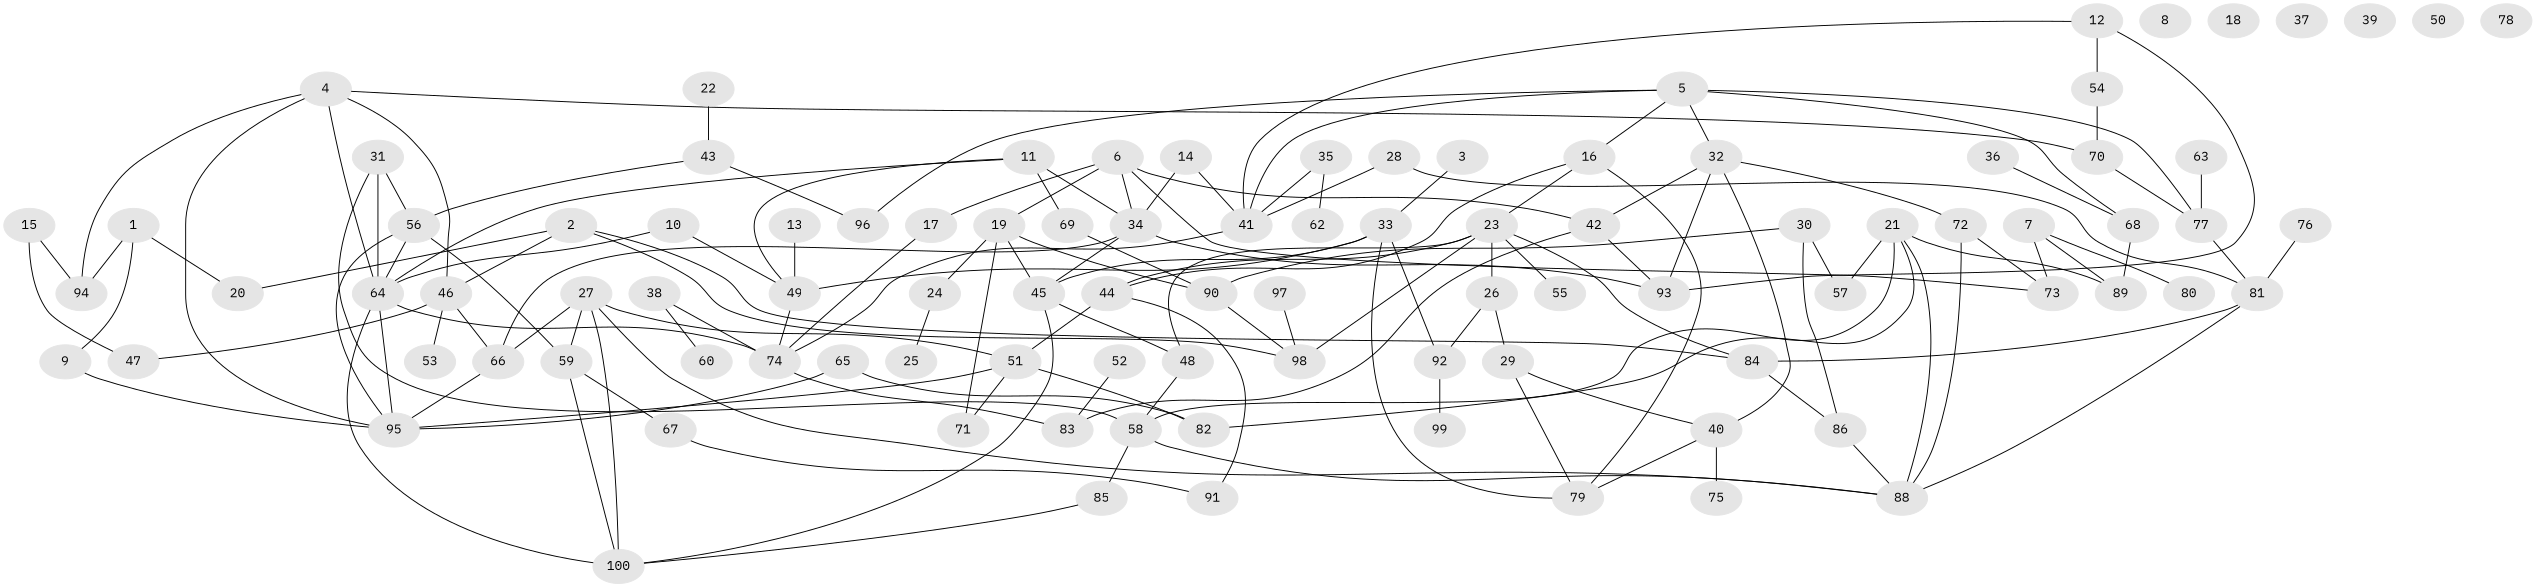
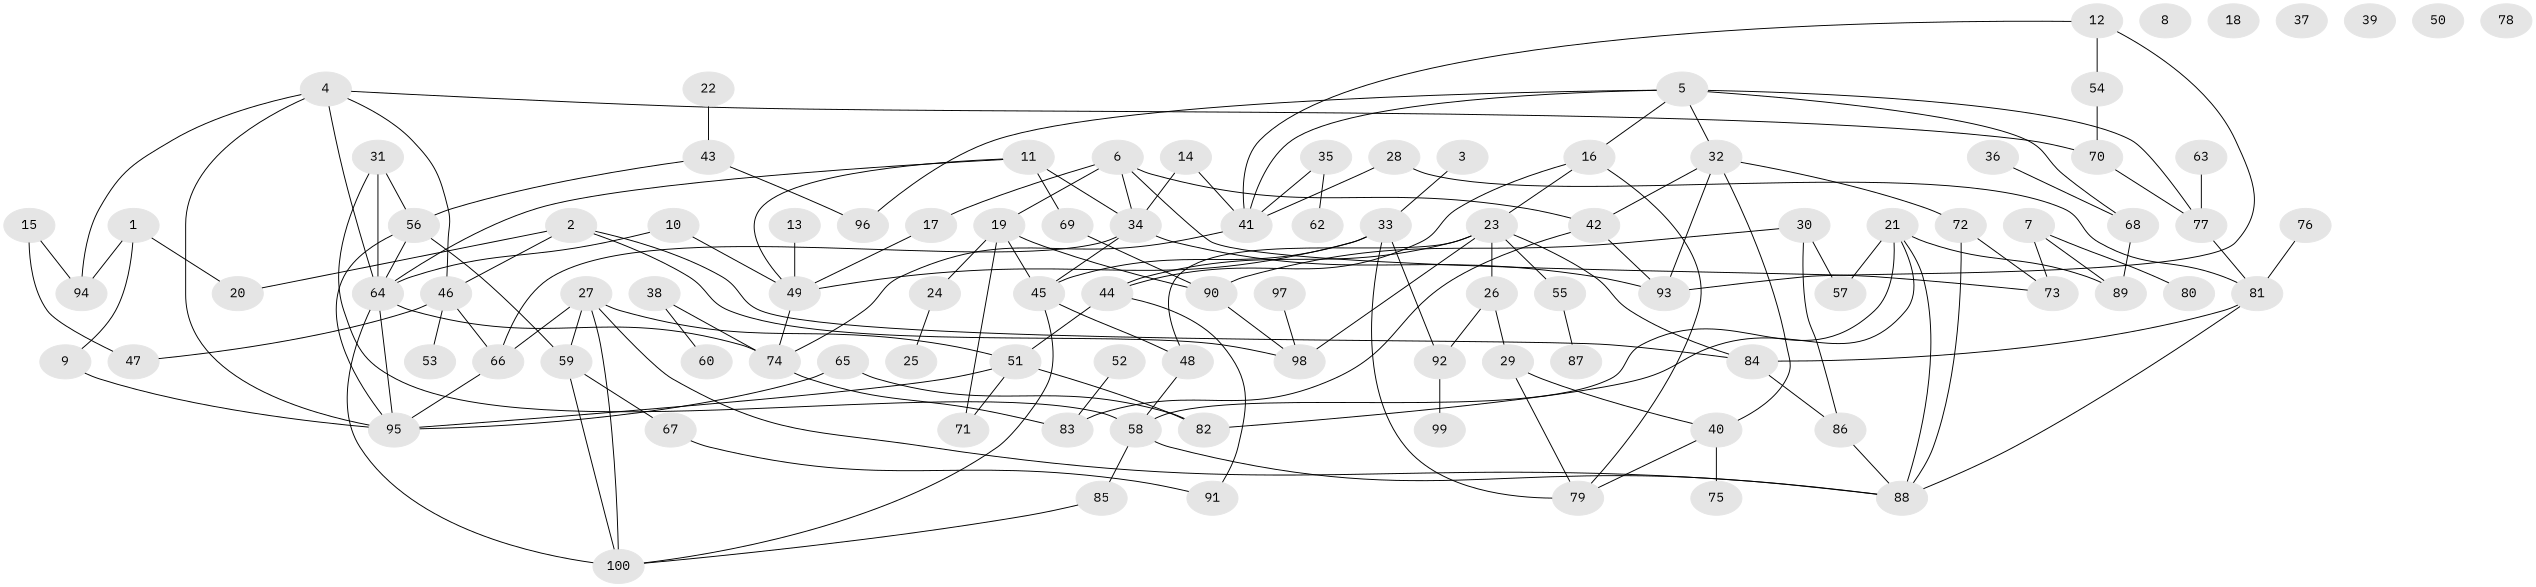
(851, 292) -> (863, 260)
none -> (1576, 362)
